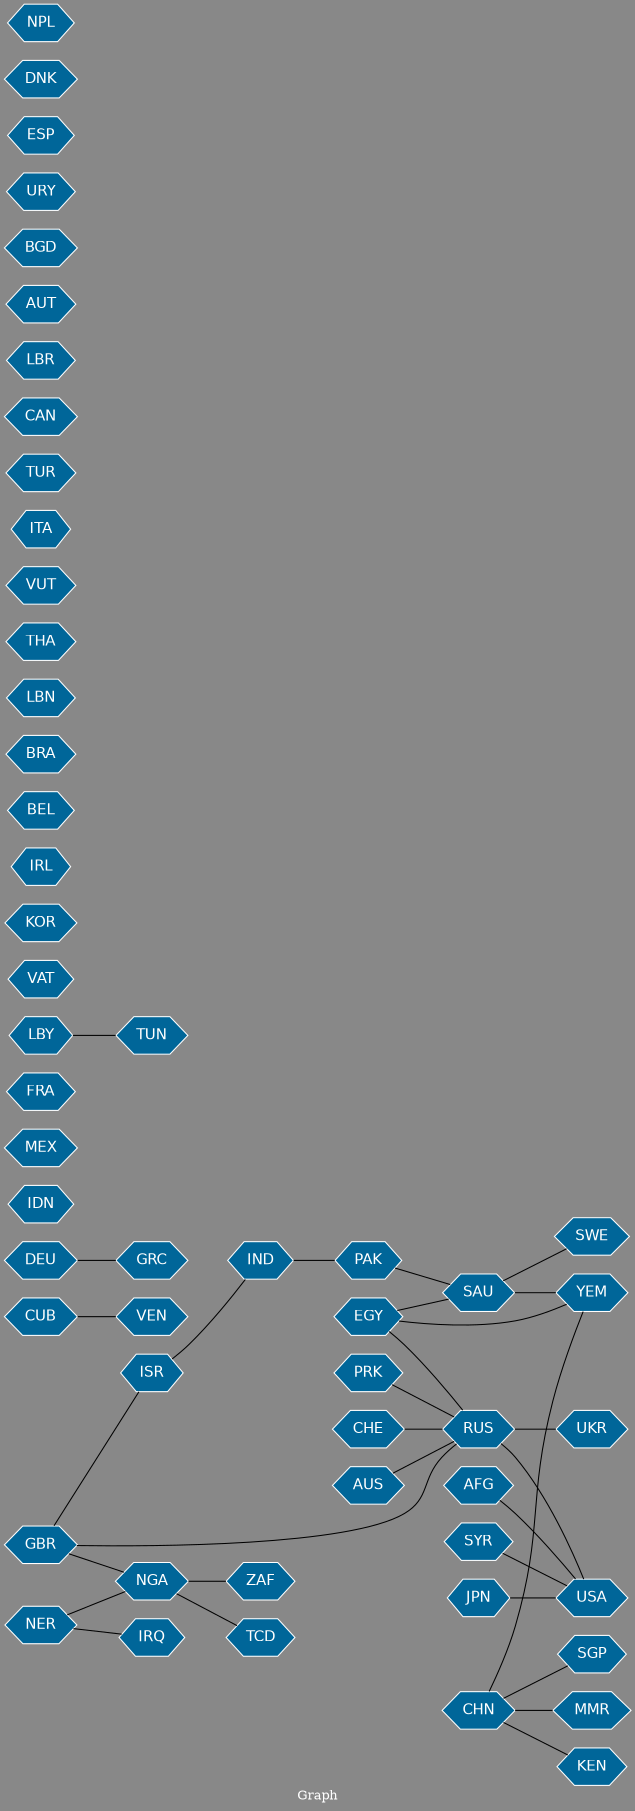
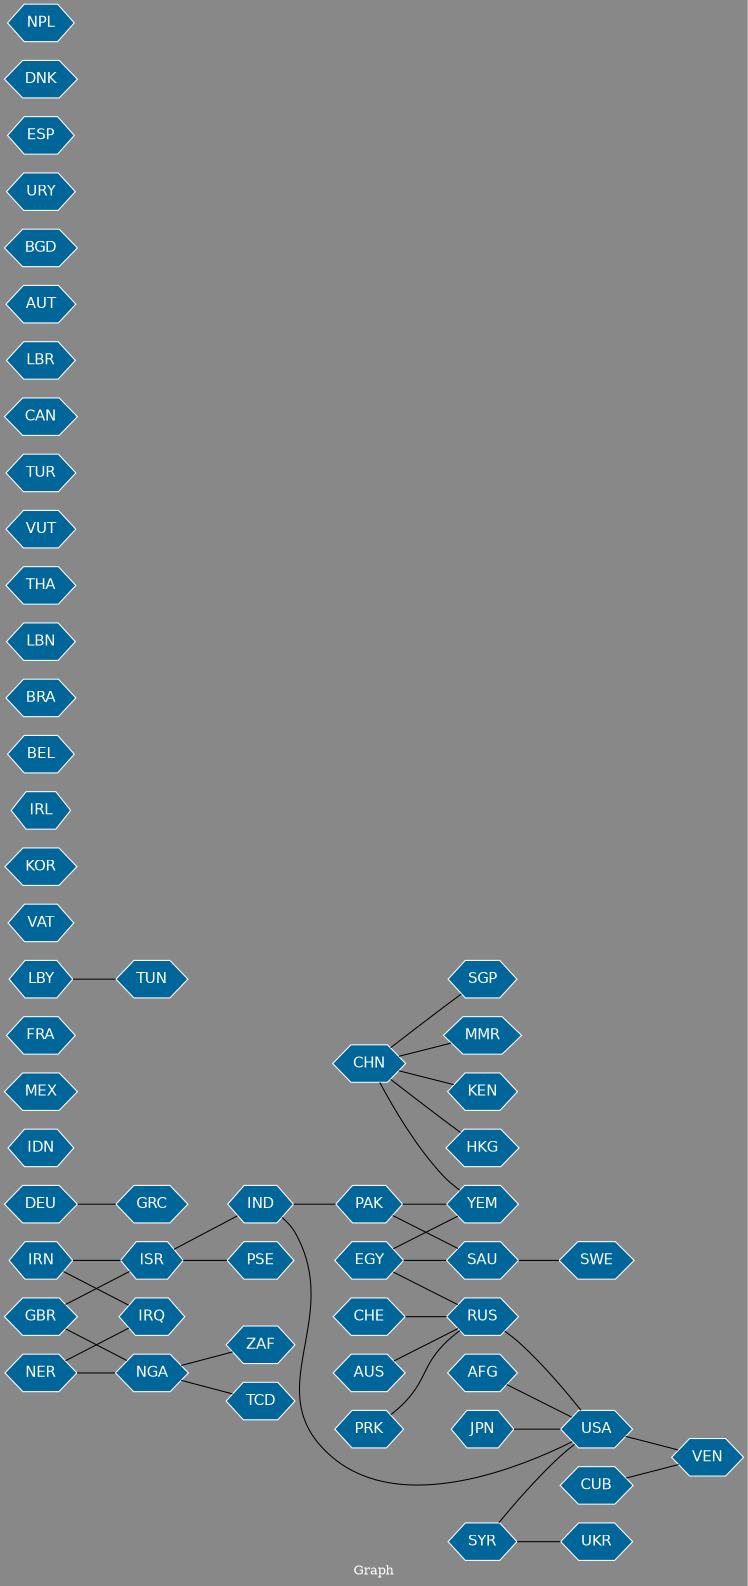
(41, 529) -> none
none -> (483, 1148)
none -> (41, 1260)
none -> (261, 1260)
(535, 1293) -> (425, 1204)
(535, 1429) -> (539, 1542)
none -> (652, 1443)
none -> (331, 1455)
(287, 1539) -> none
